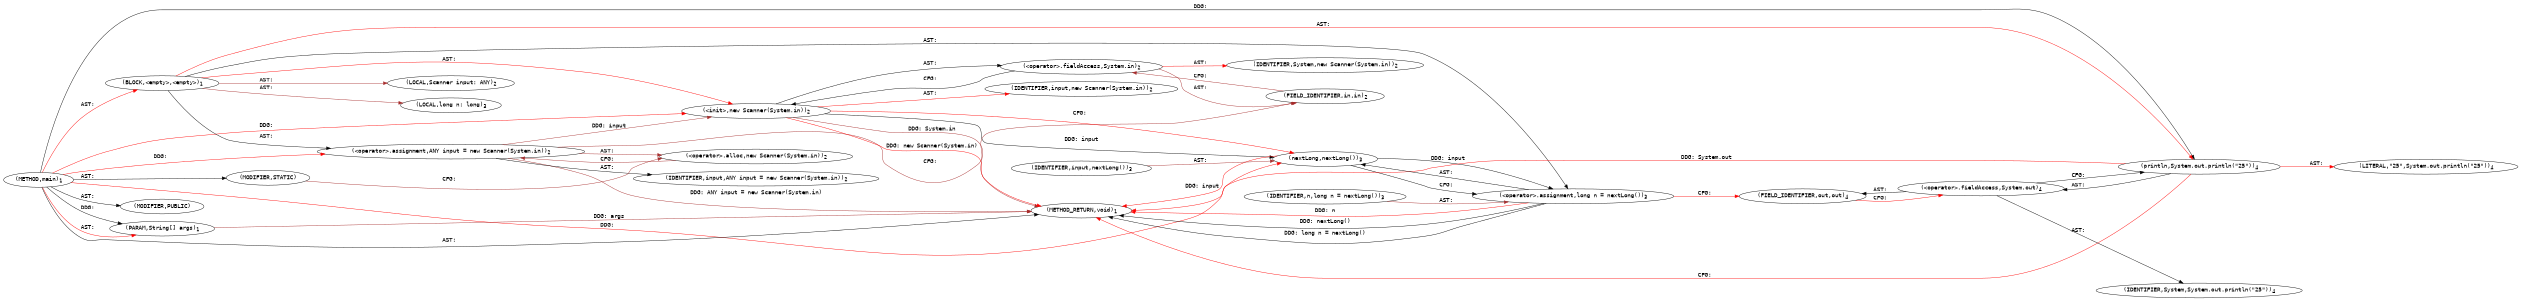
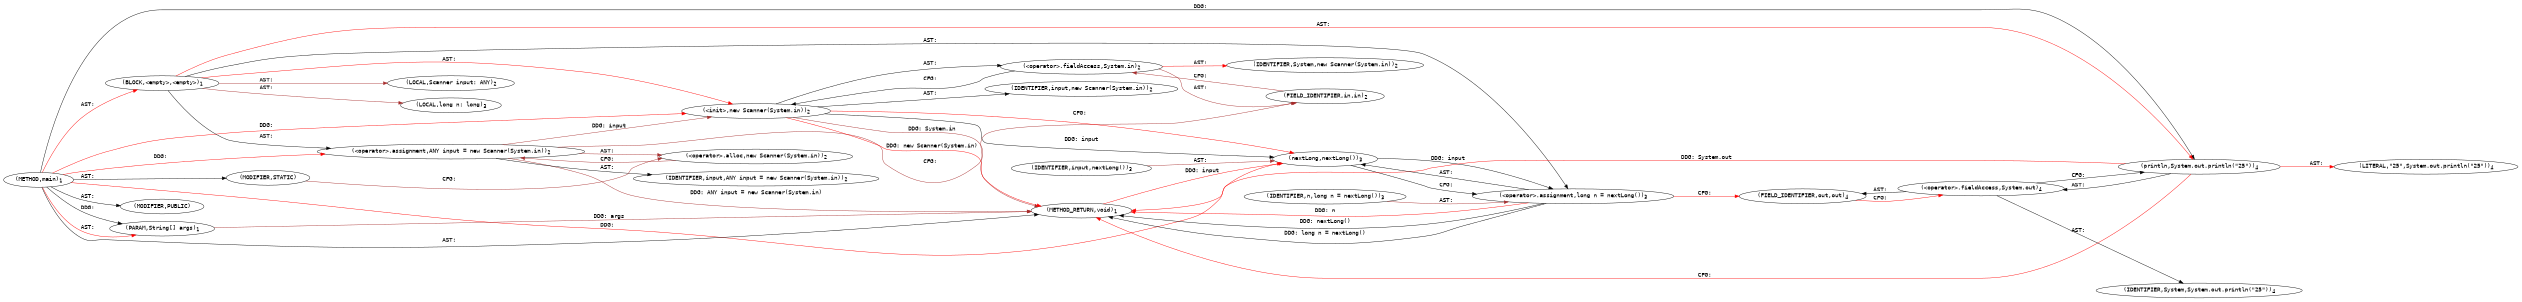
(911, 100) -> (911, 100)
(1209, 193) -> (1190, 180)
